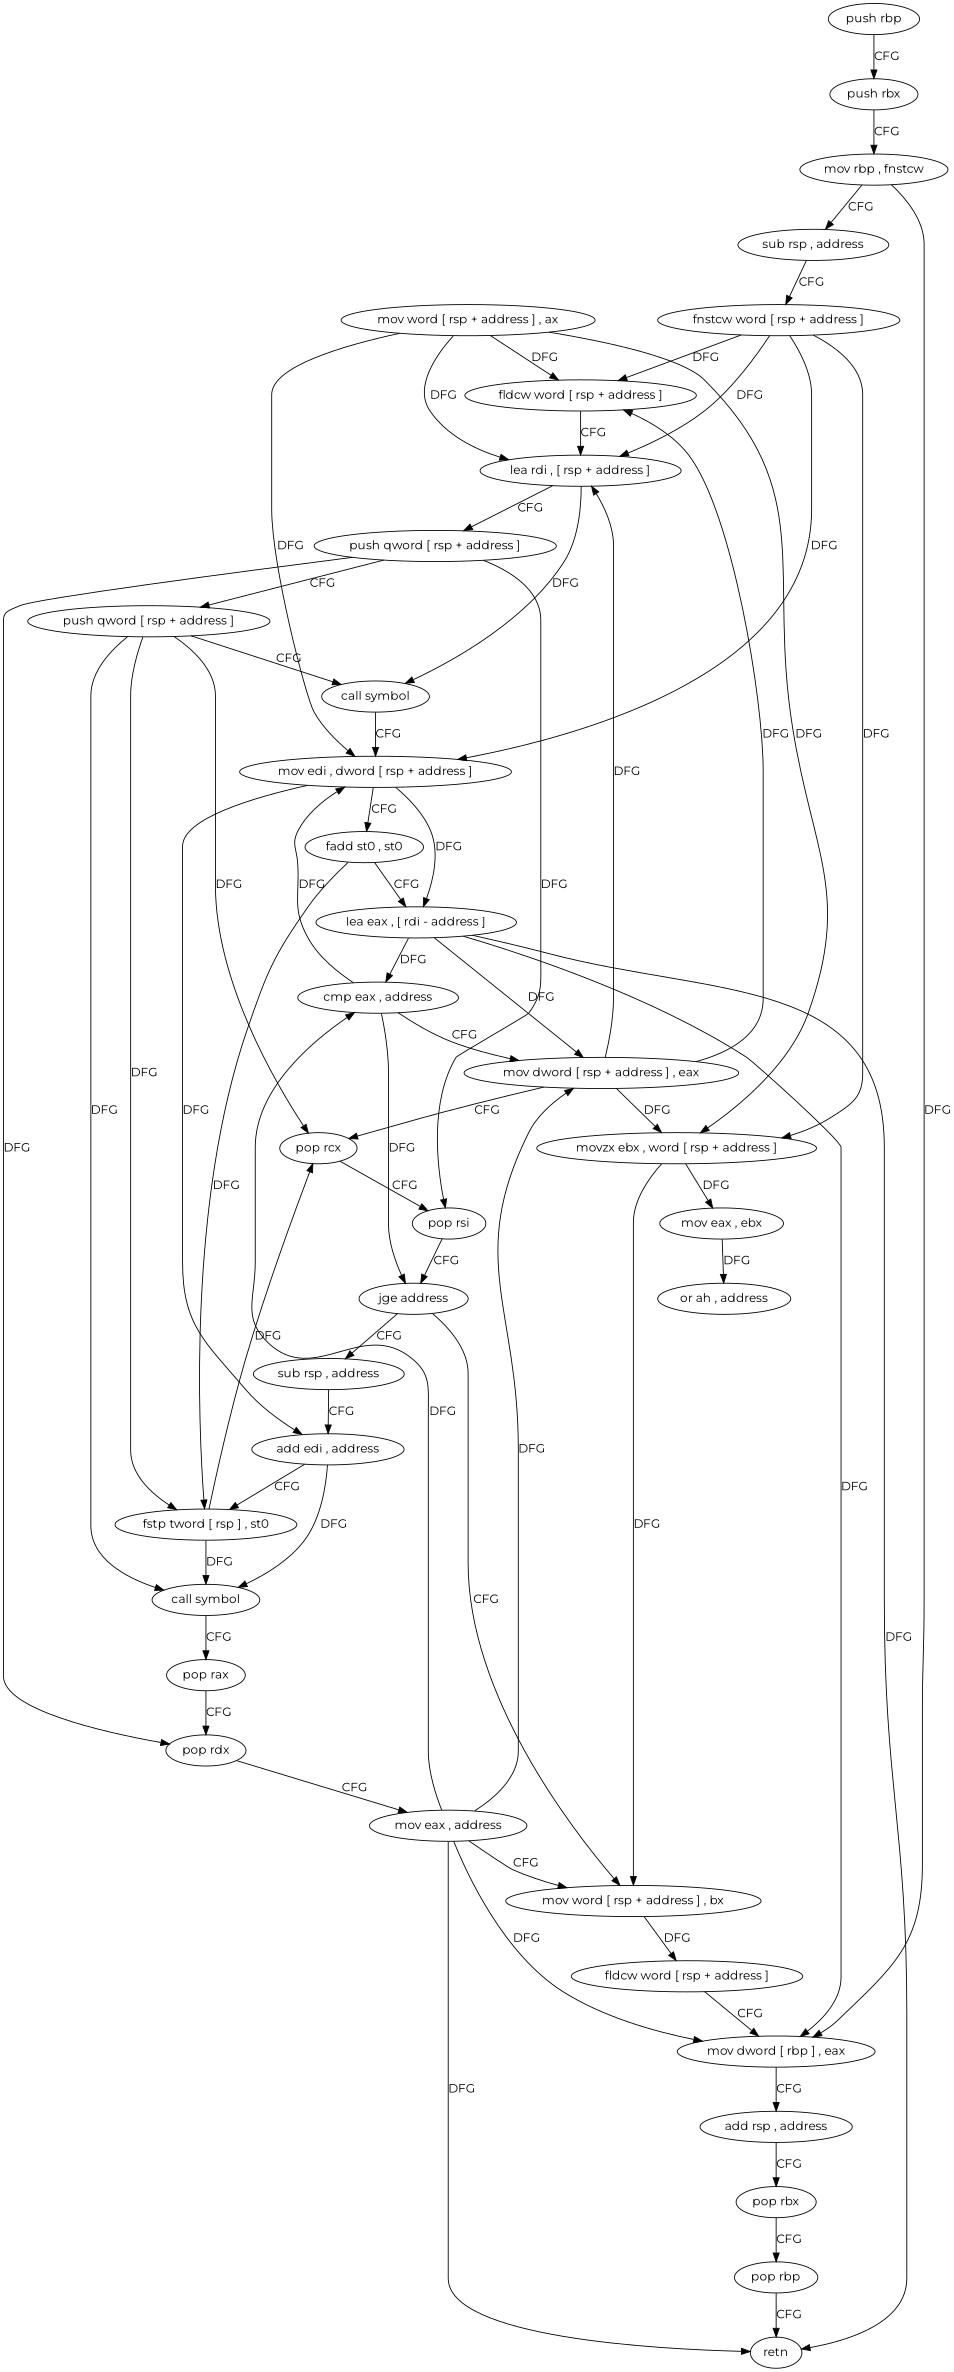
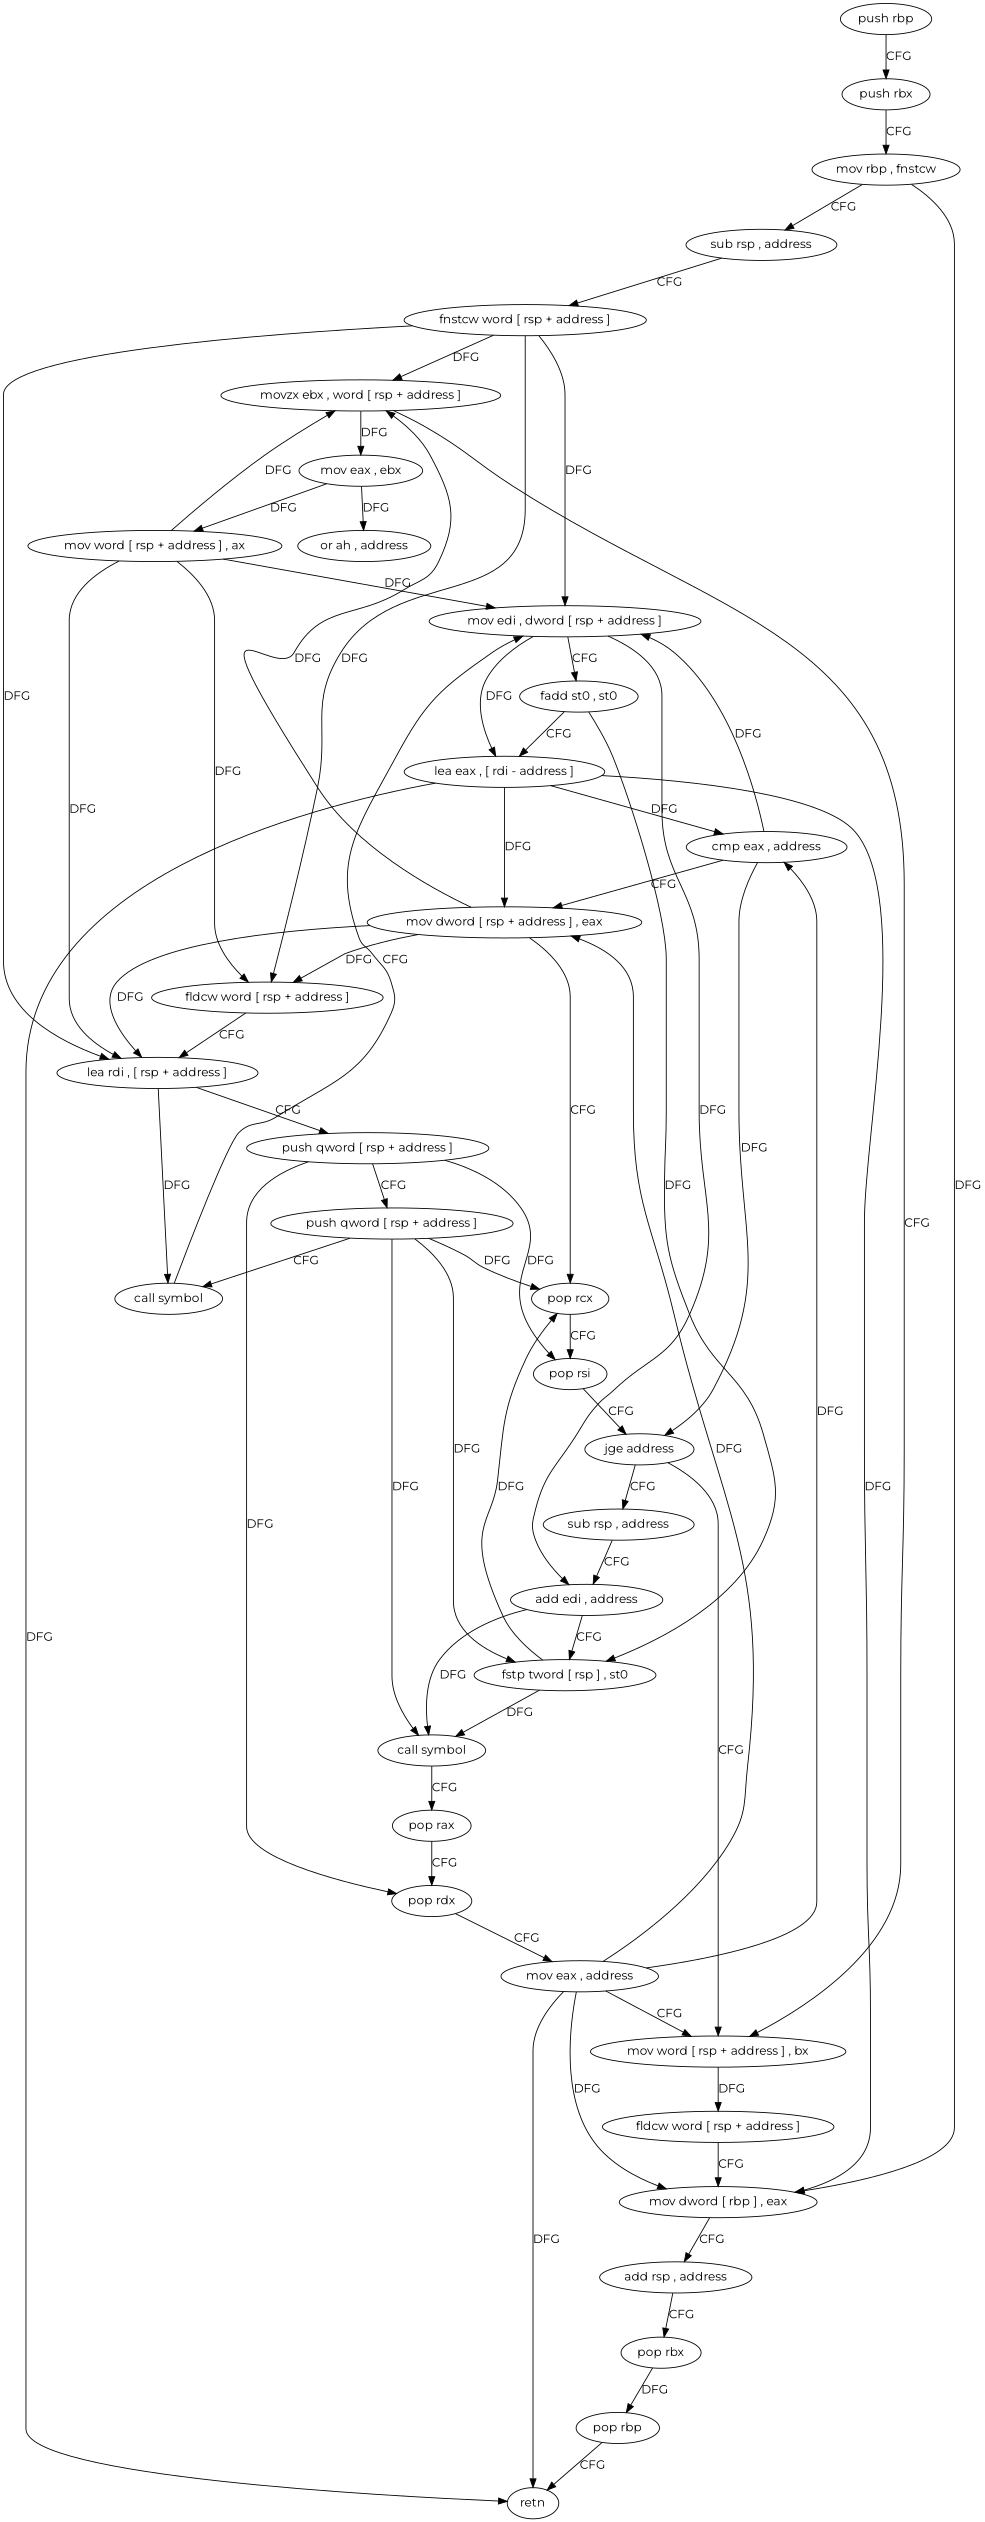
none -> (265, 506)
(647, 1525) -> (917, 1224)
(789, 2240) -> (655, 2390)
